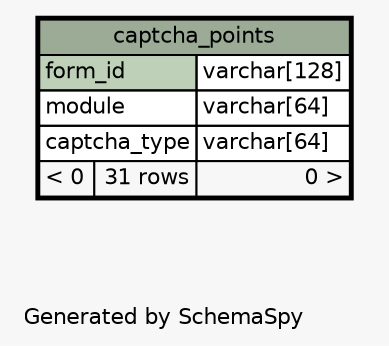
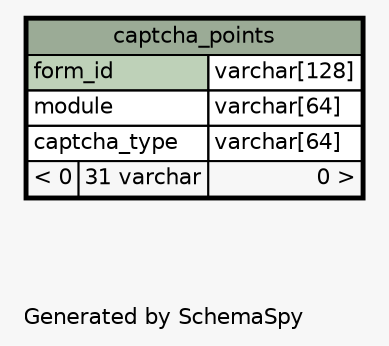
(147, 178) -> (143, 178)
